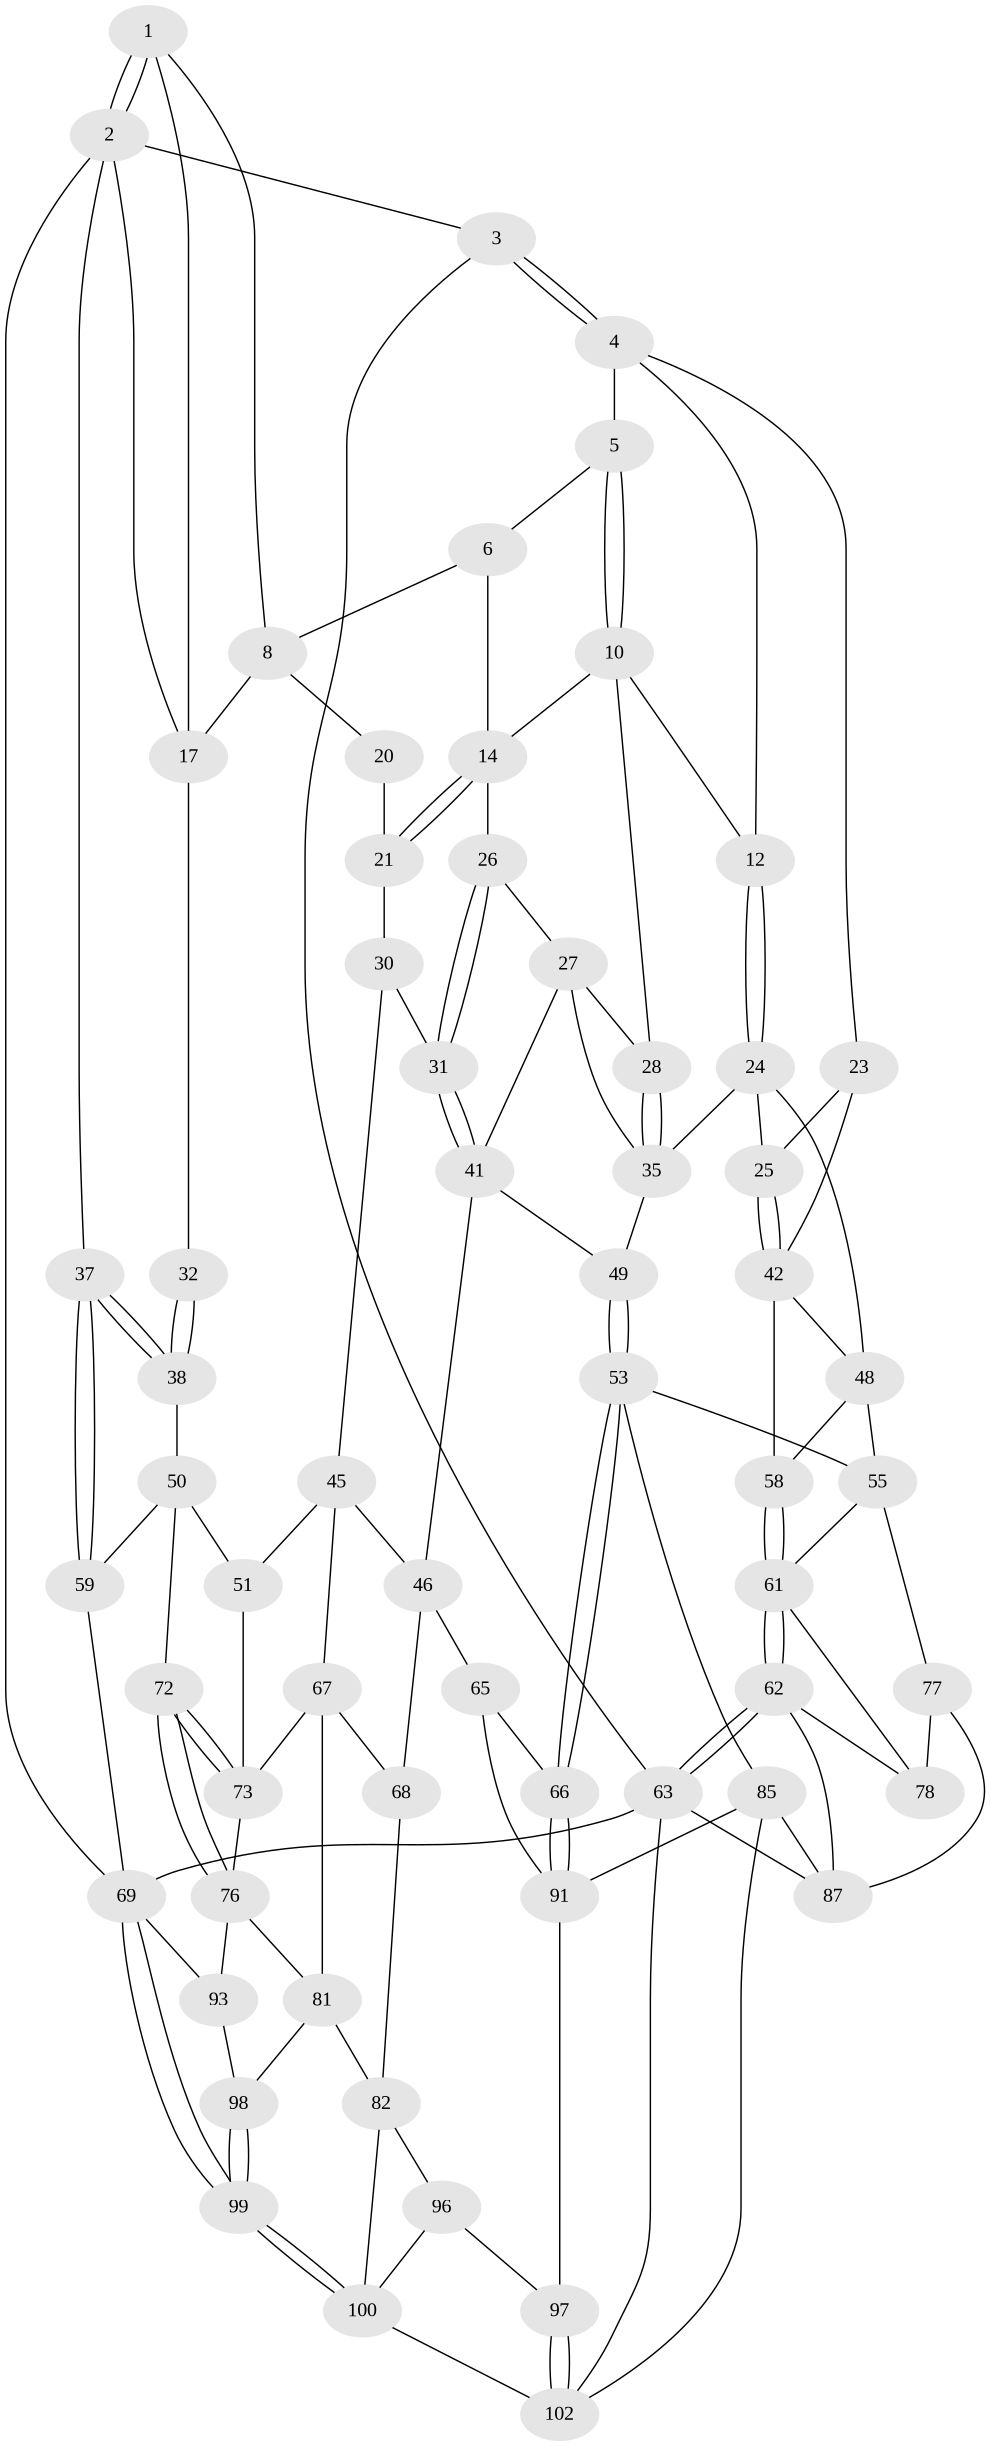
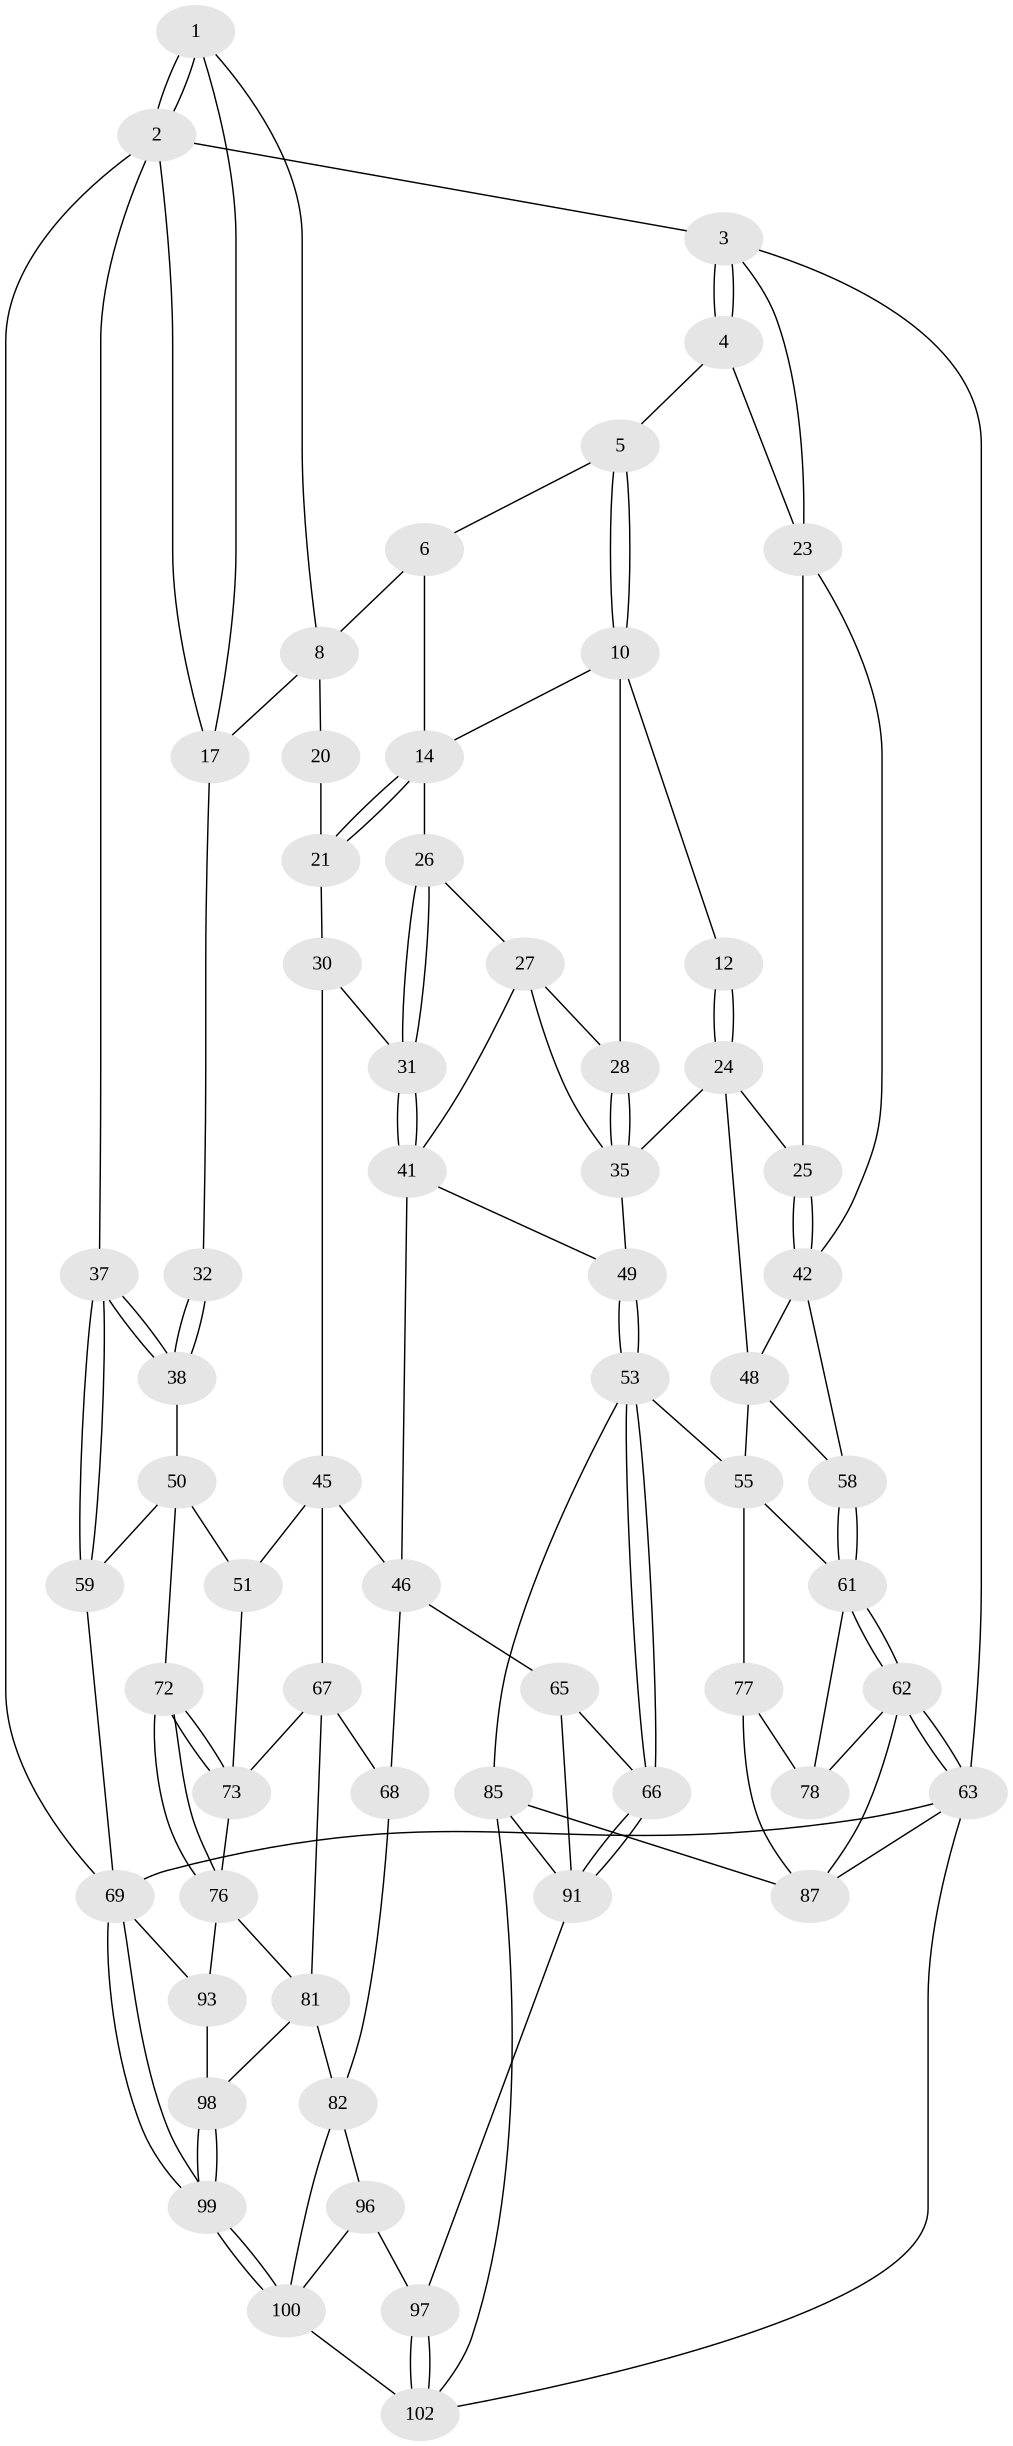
none -> (794, 387)
(757, 578) -> none
